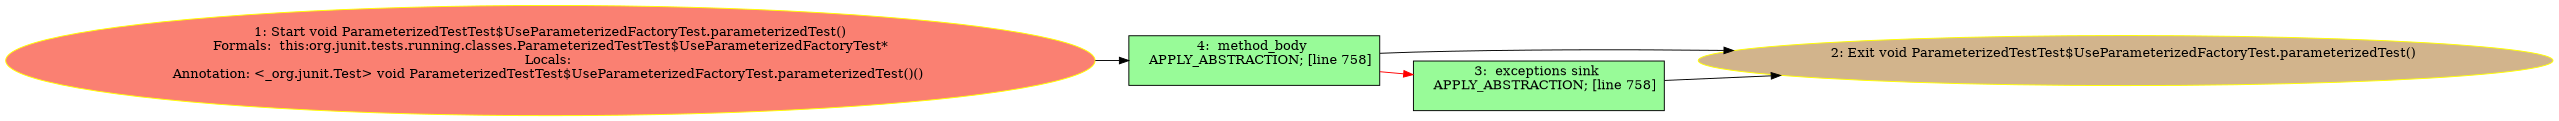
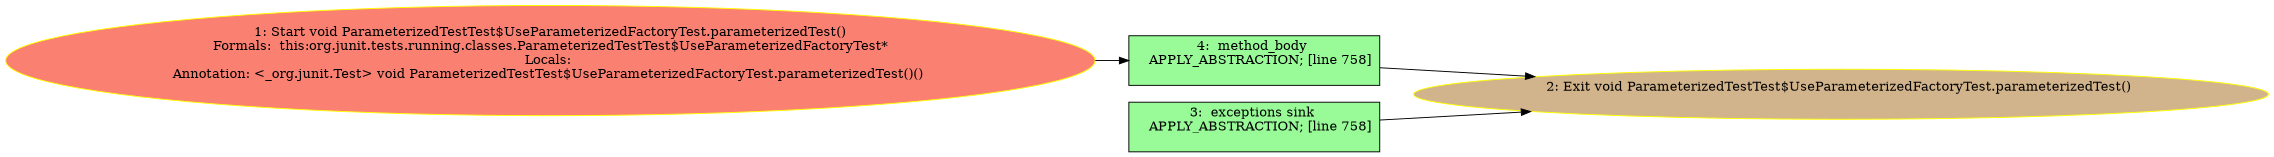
(1392, 73) -> none
